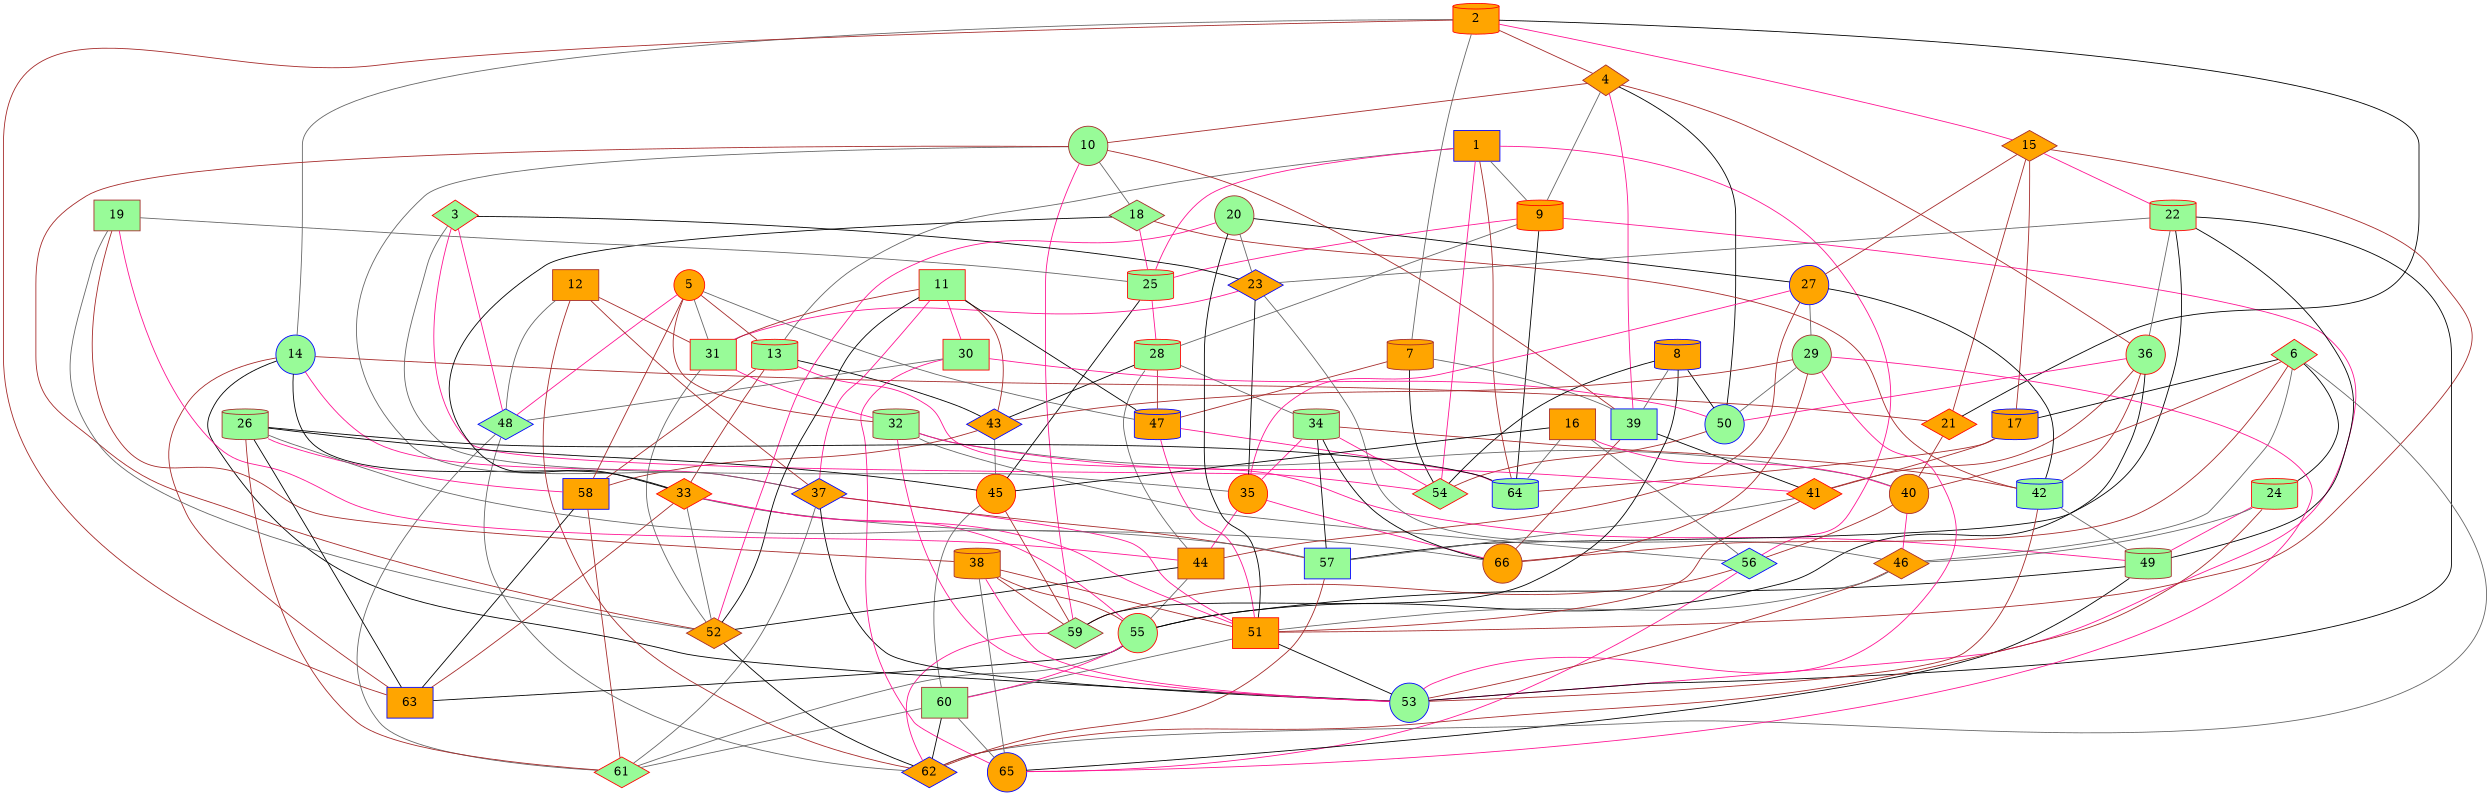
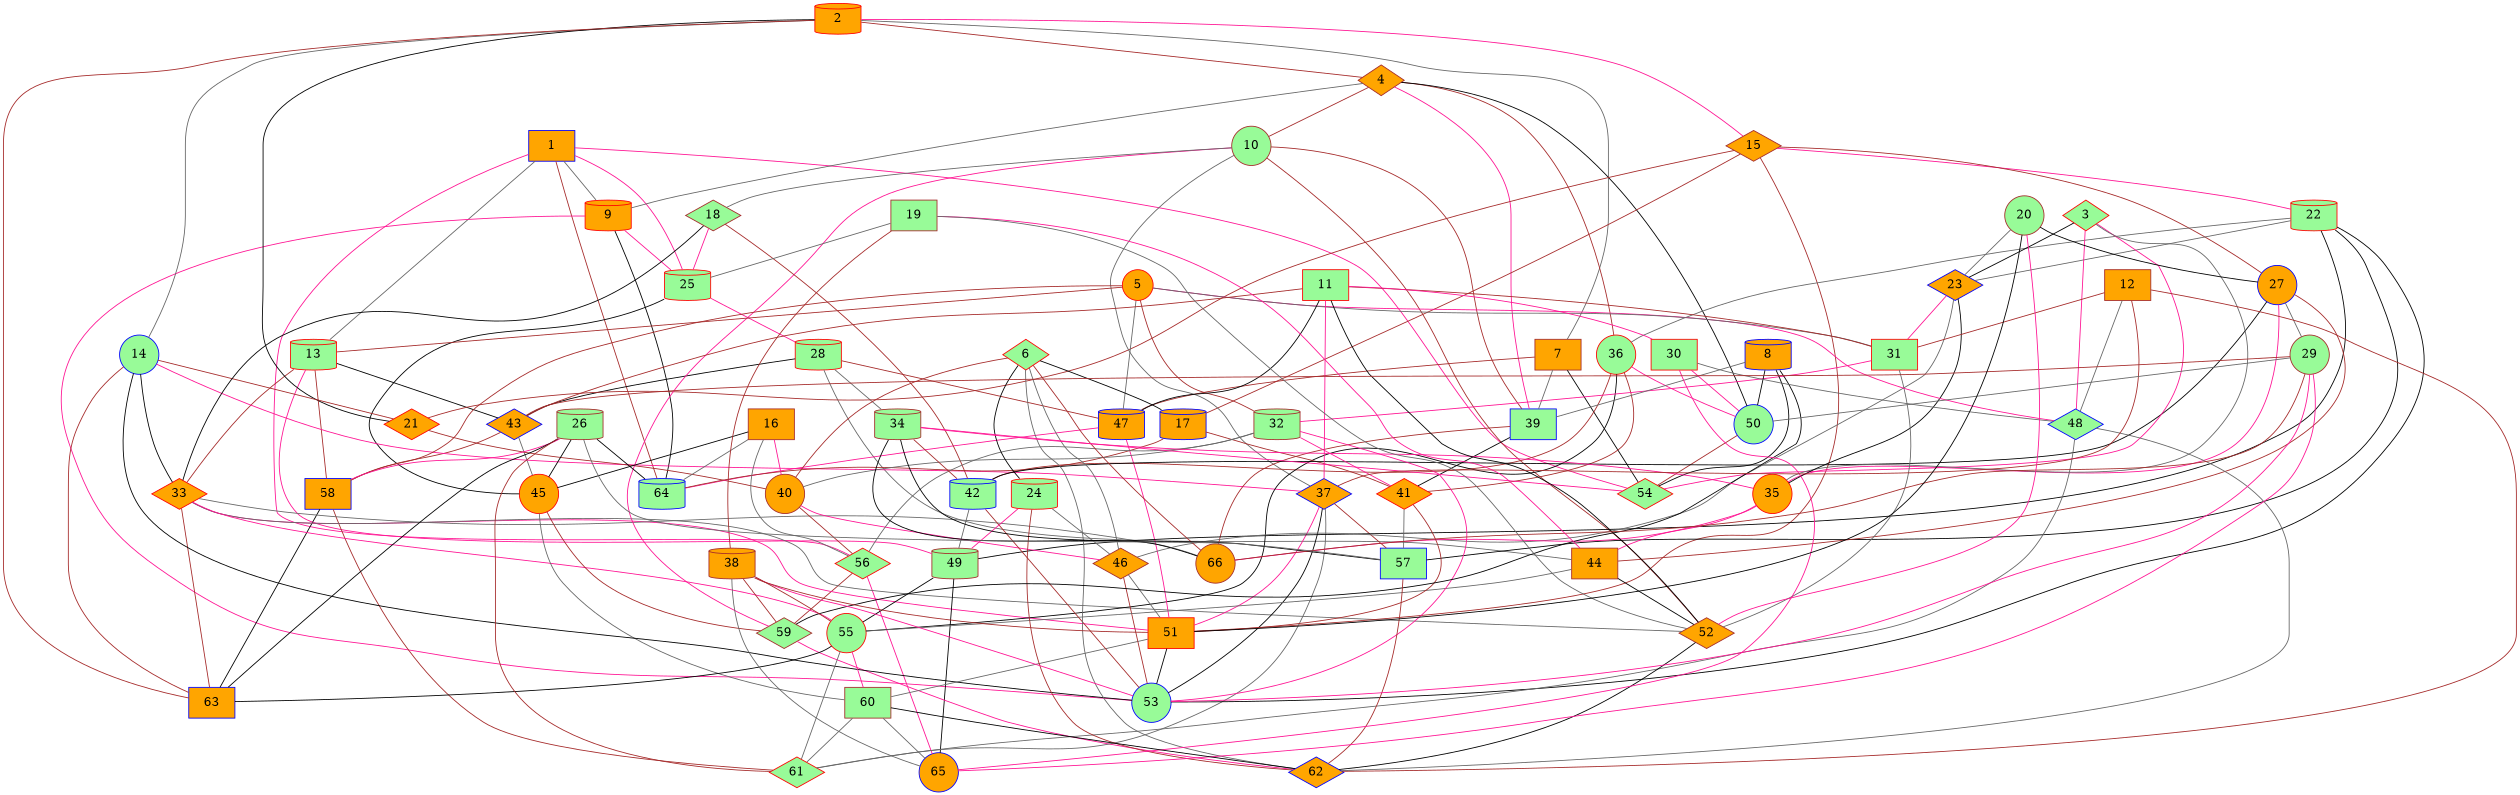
(1349, 285) -> none
(1410, 355) -> (1558, 355)
(1749, 564) -> (863, 564)
